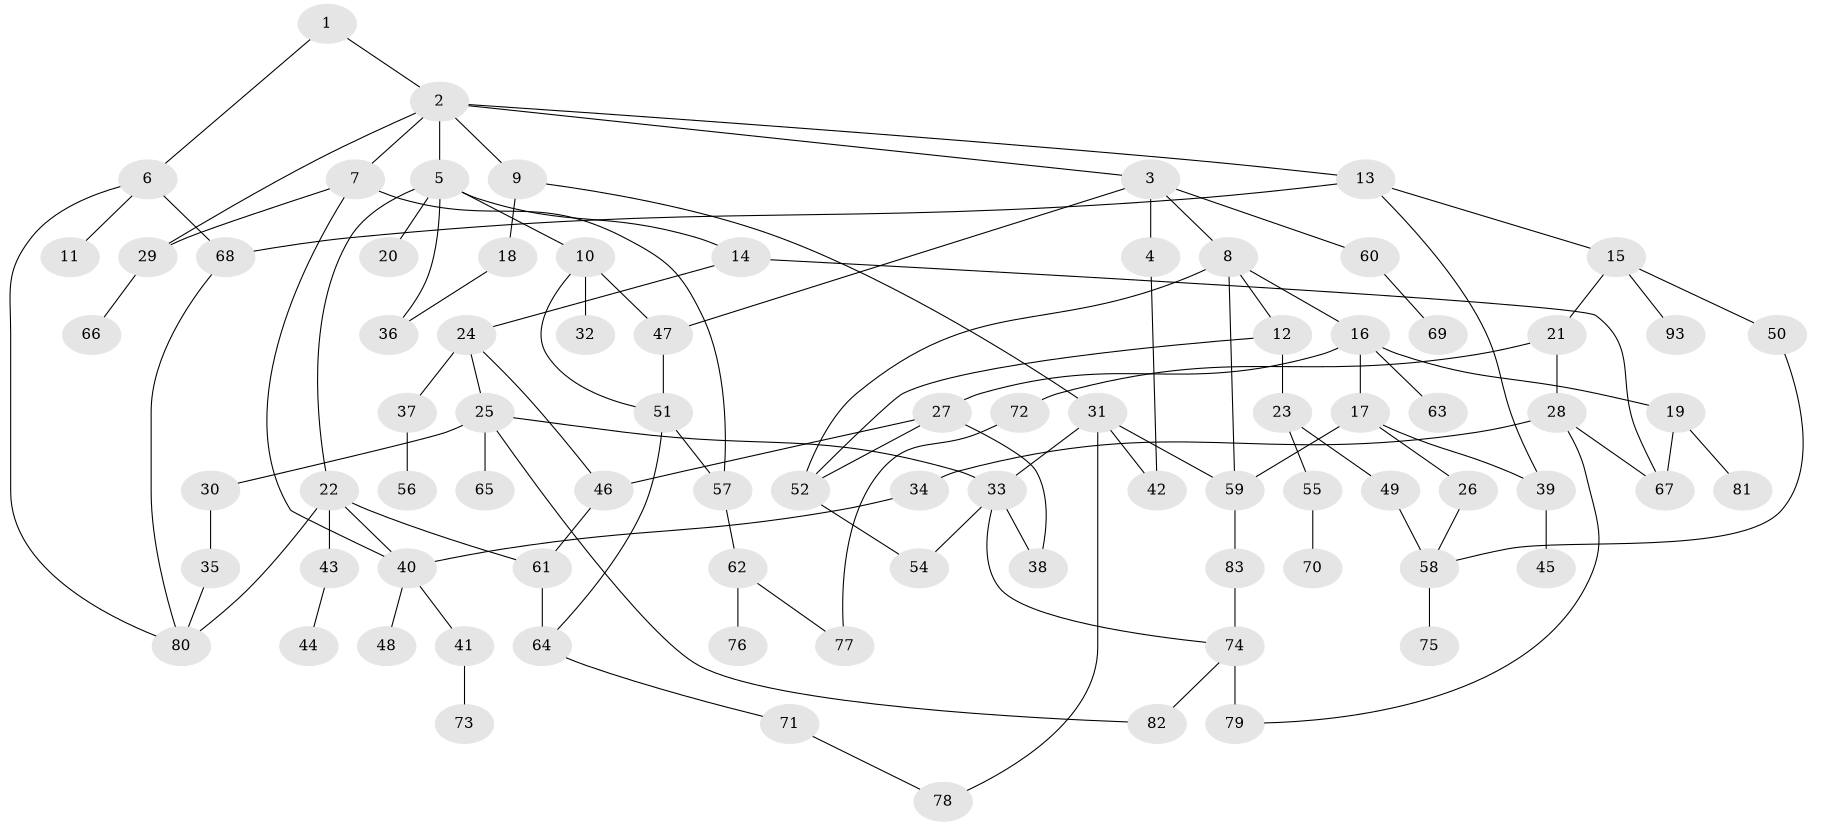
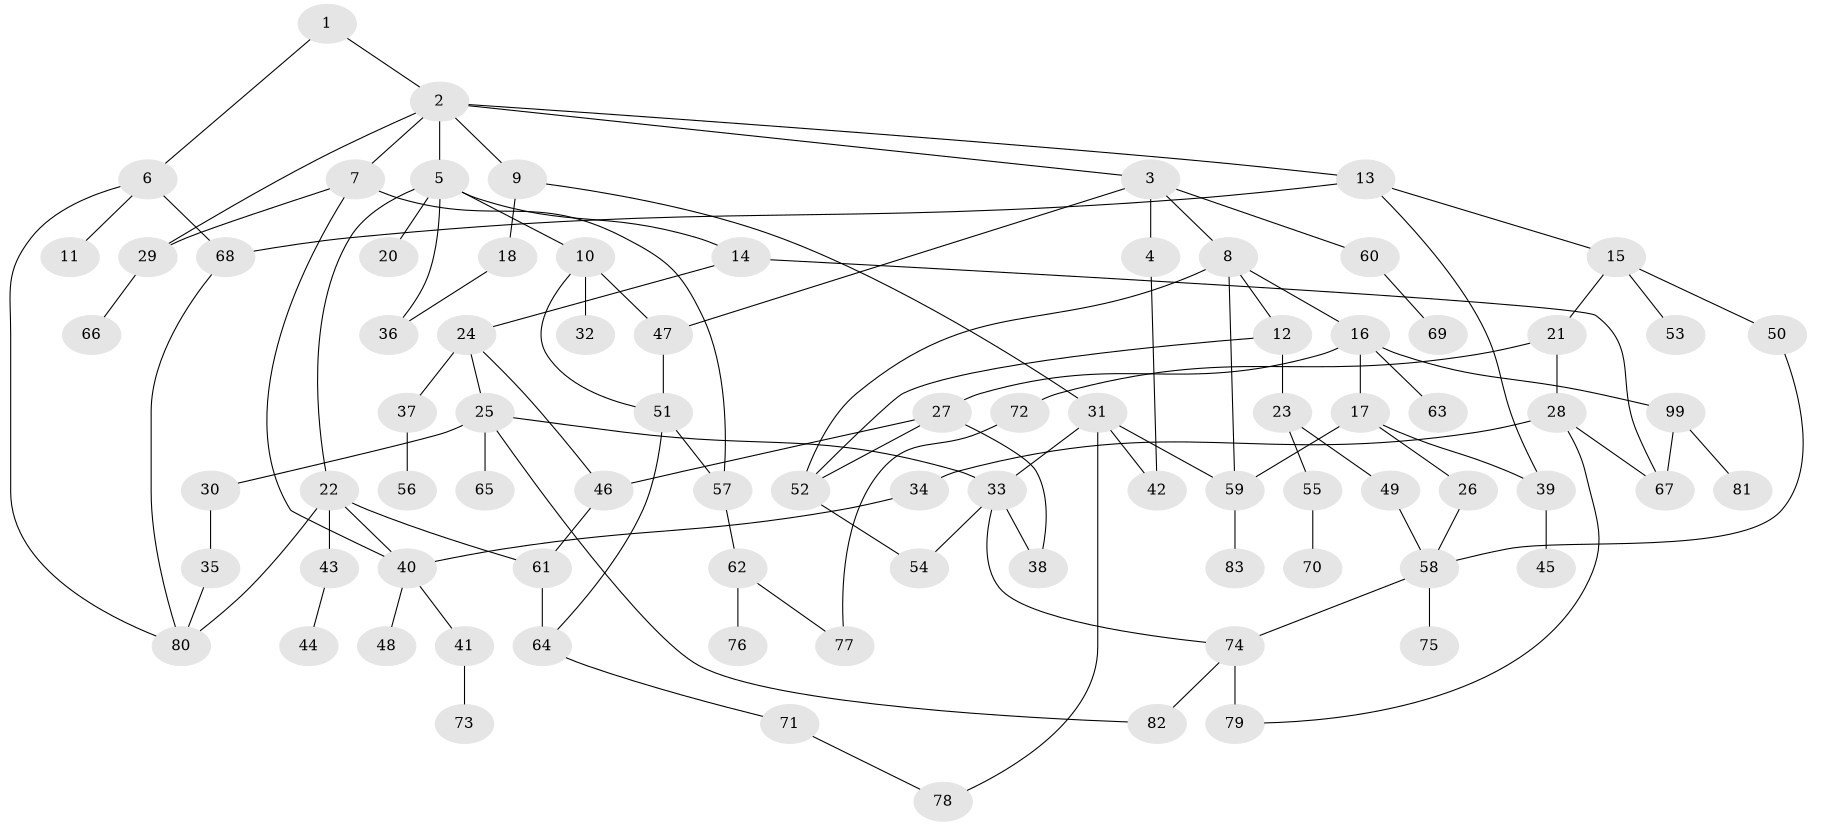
(1676, 335) -> (1676, 335)
(1676, 413) -> (1676, 413)
(1235, 607) -> (1332, 607)
